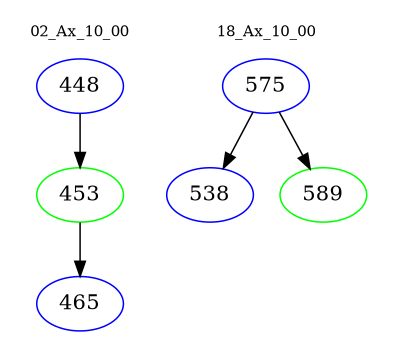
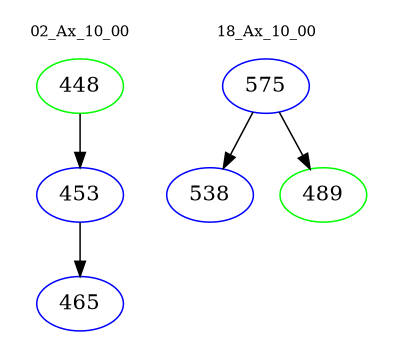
(80, 86) -> (80, 86)
(80, 195) -> (80, 195)
(323, 195) -> (323, 195)
